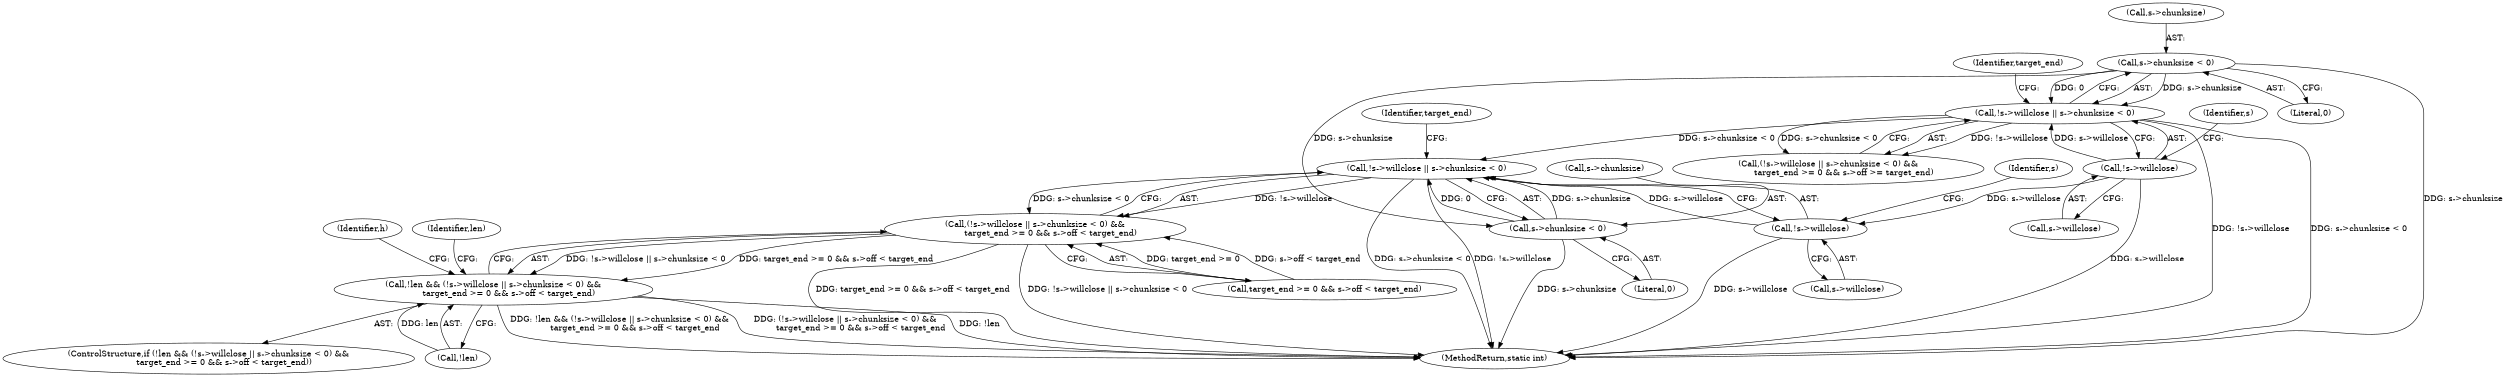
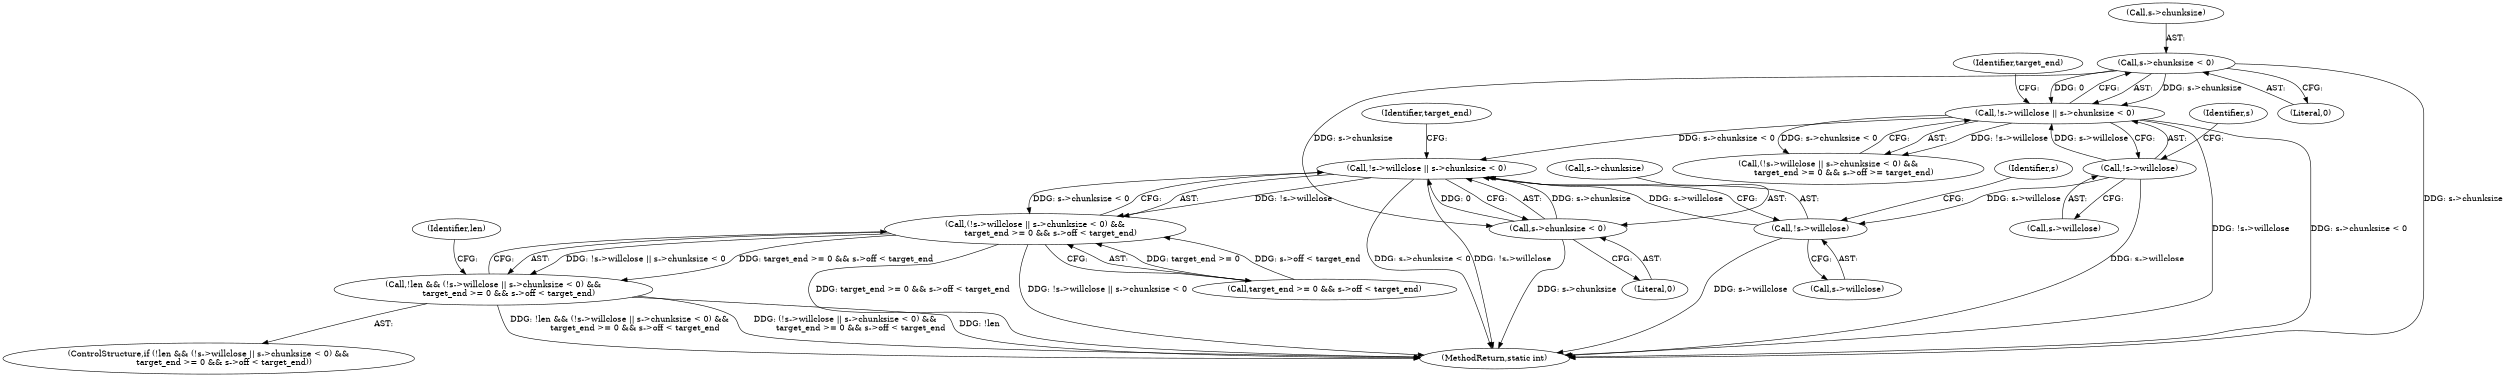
(363, 229) -> none
(458, 359) -> none
